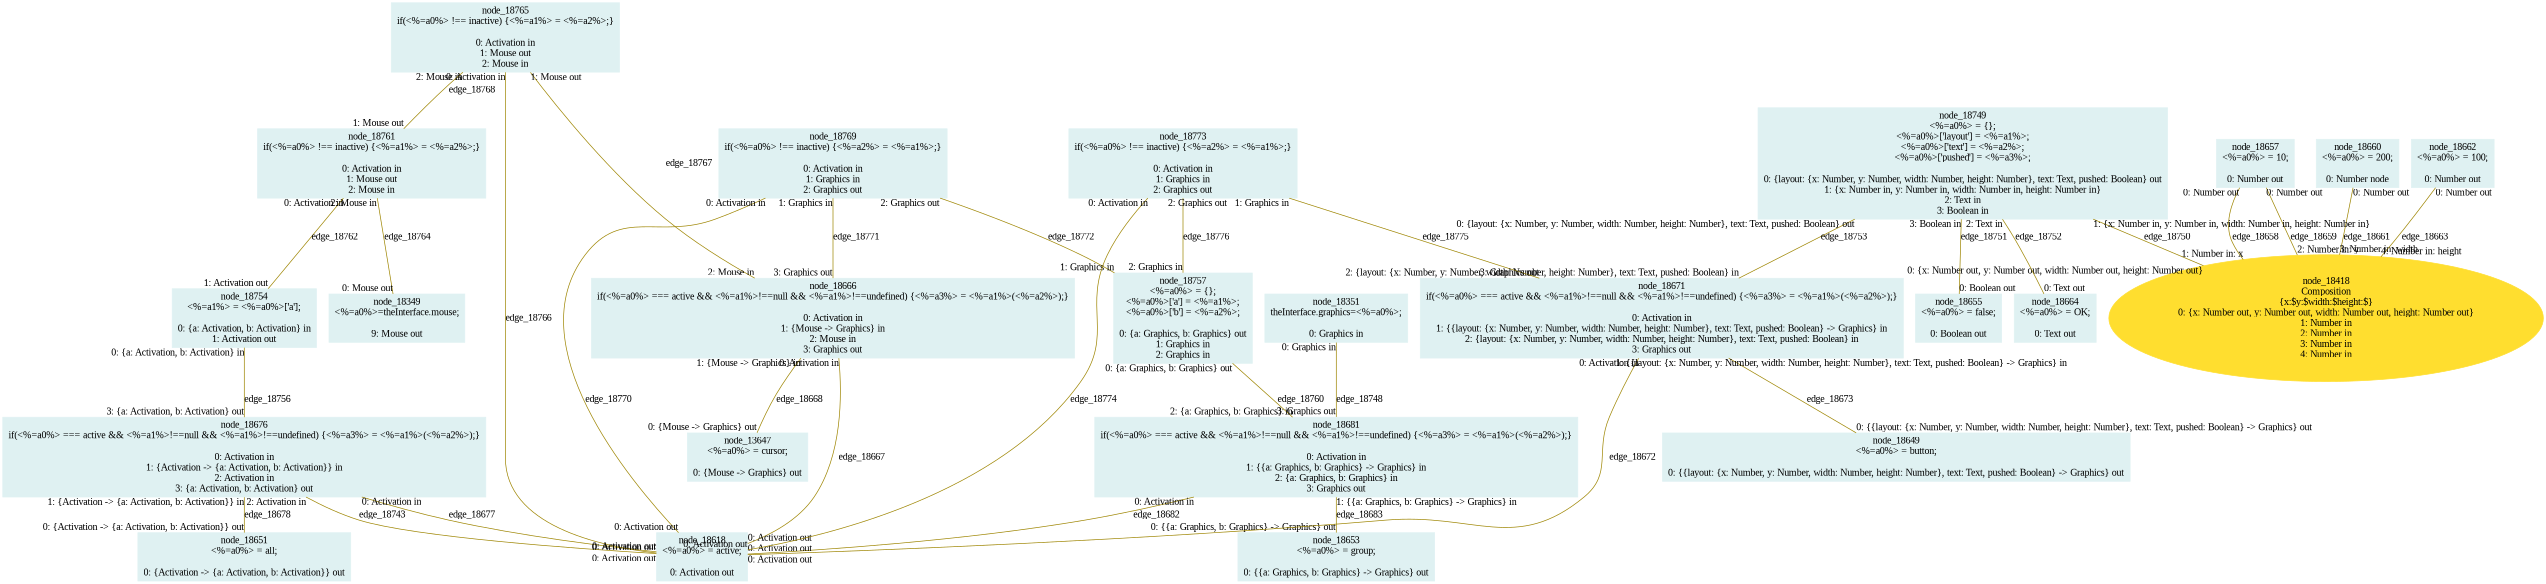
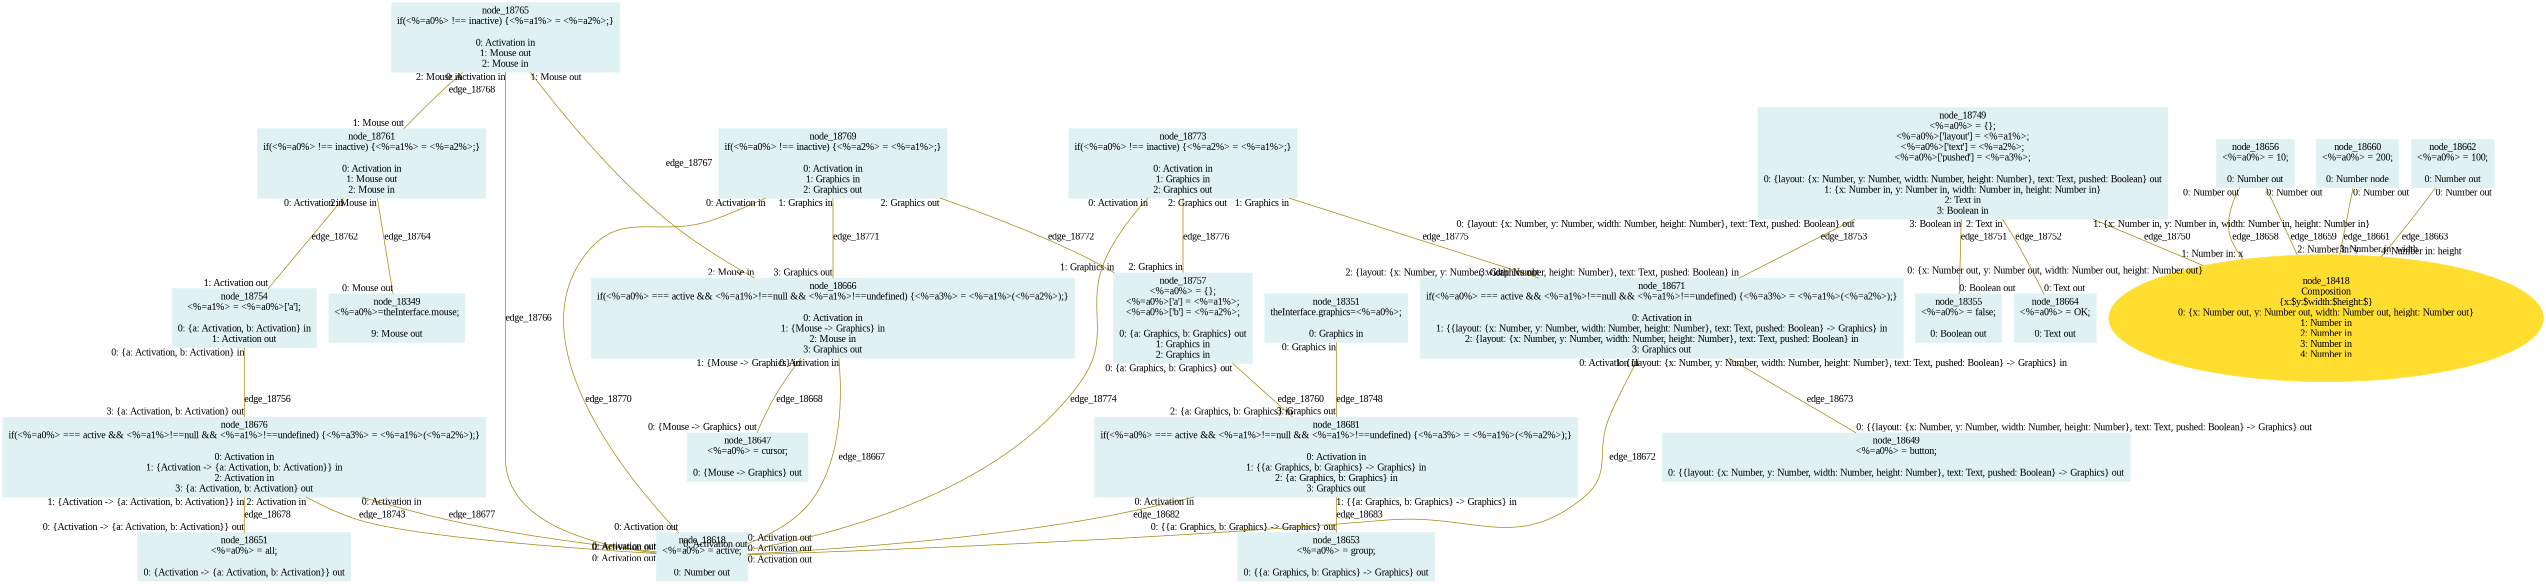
(2255, 163) -> (2255, 163)
(1959, 318) -> (1959, 318)
(748, 457) -> (748, 457)
(702, 557) -> (702, 557)
